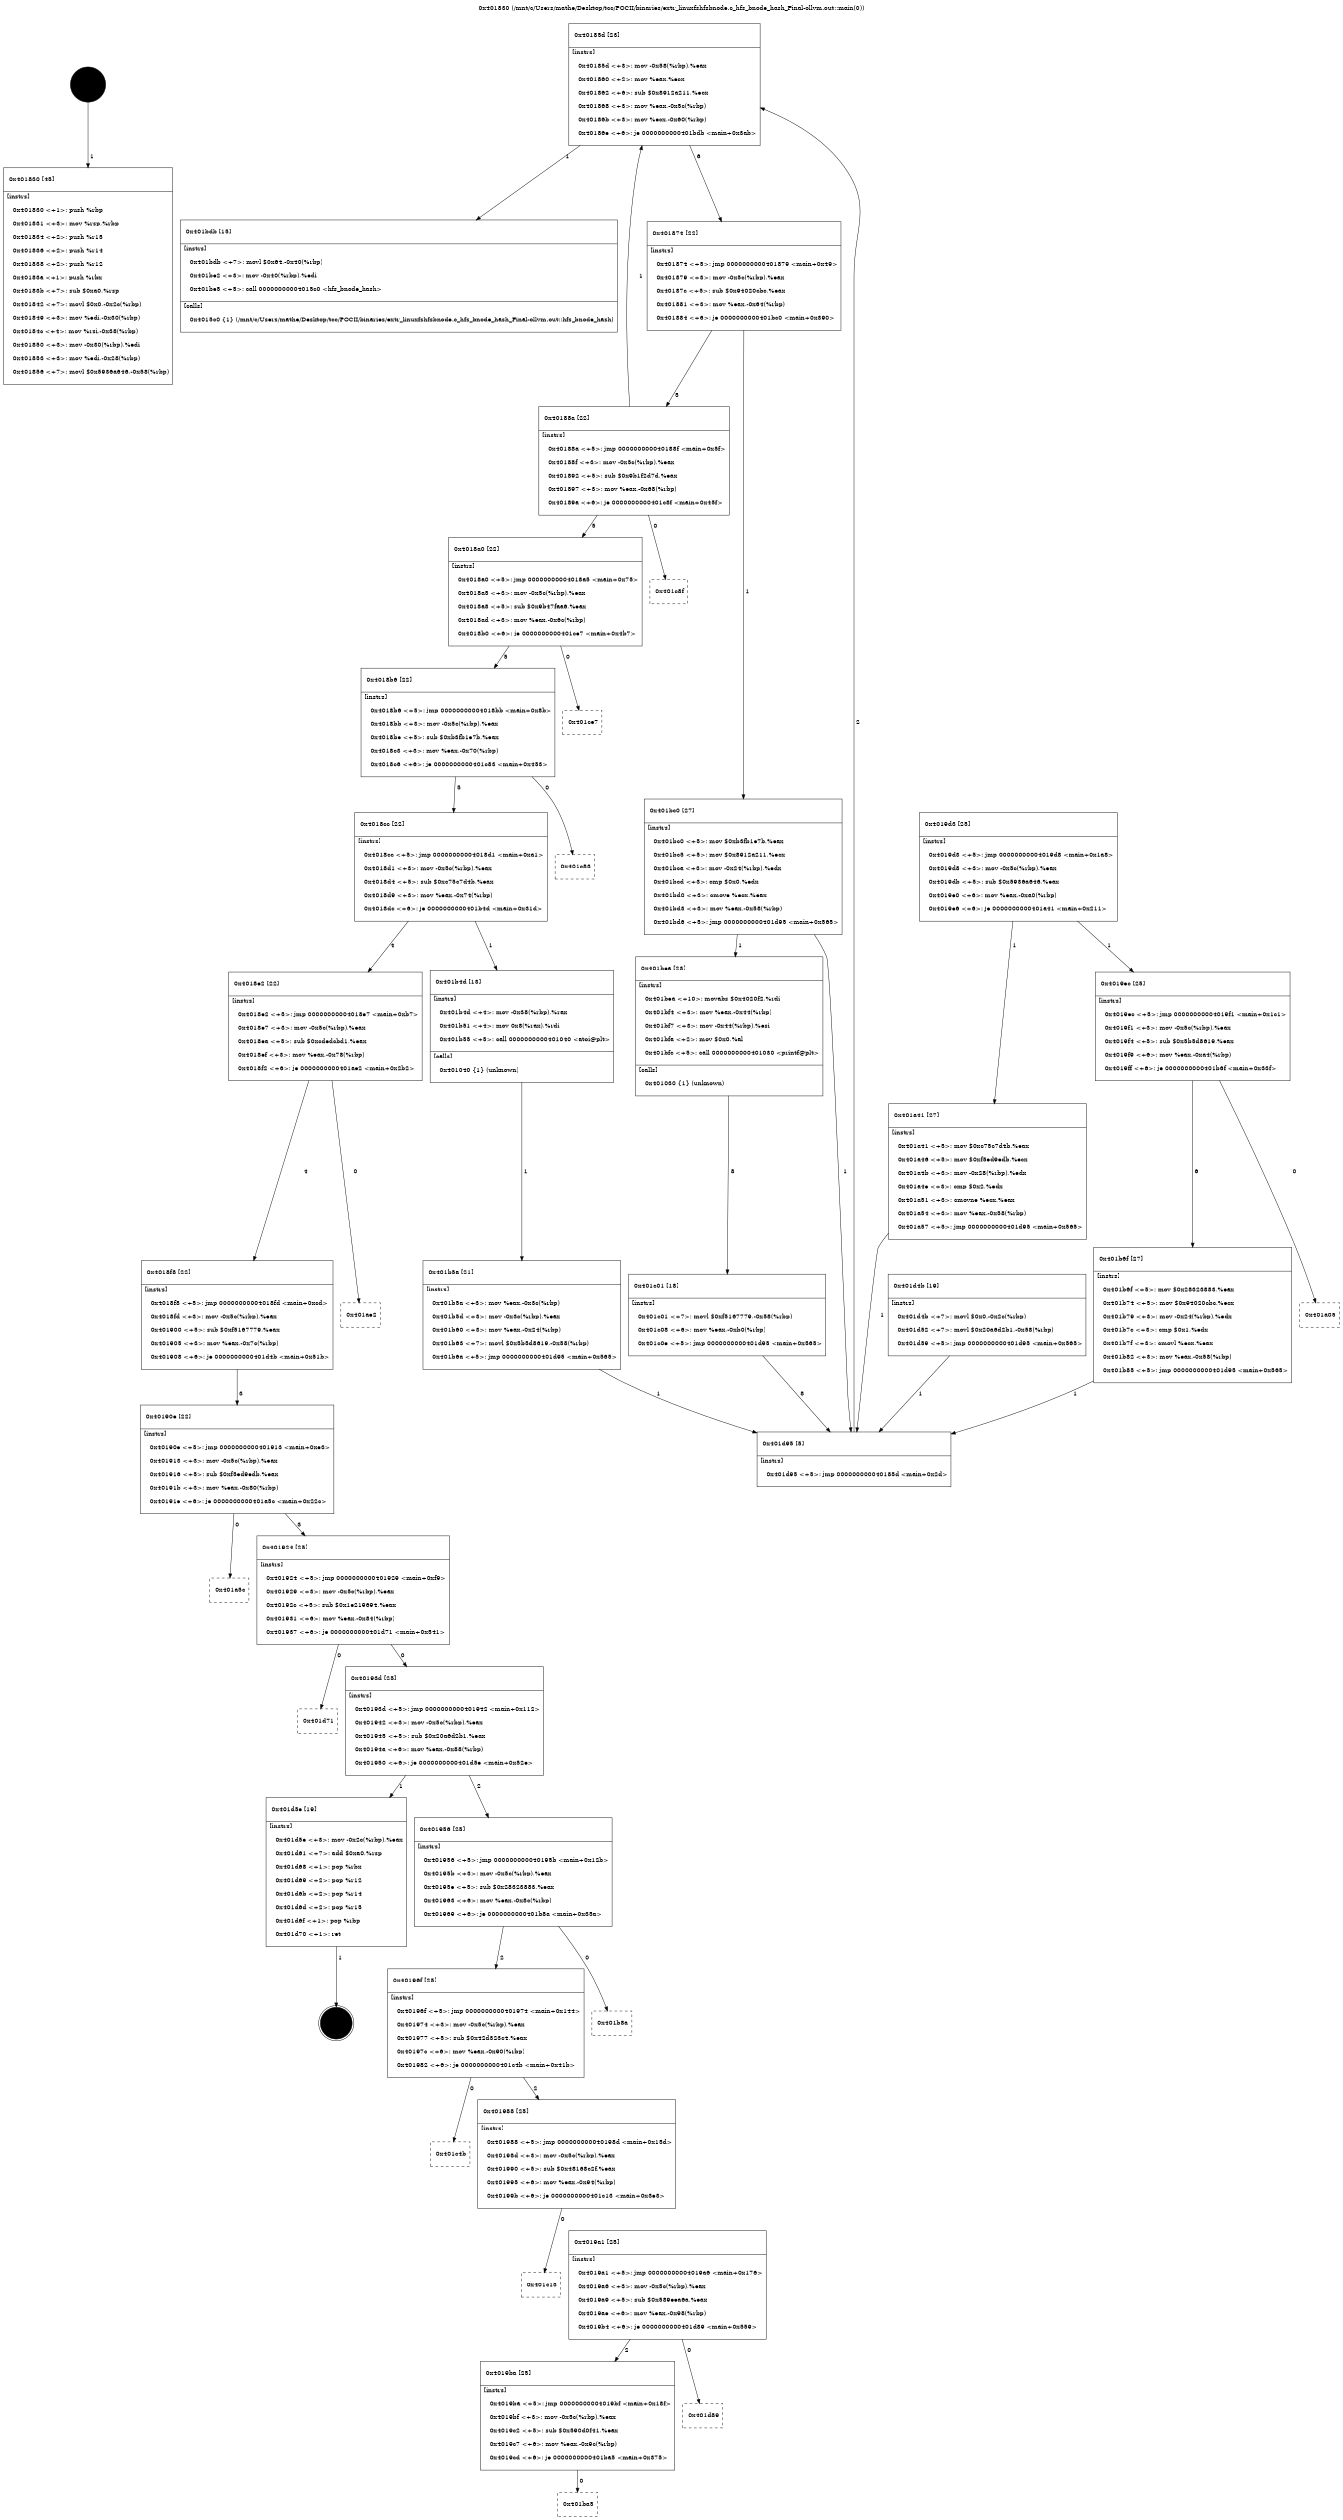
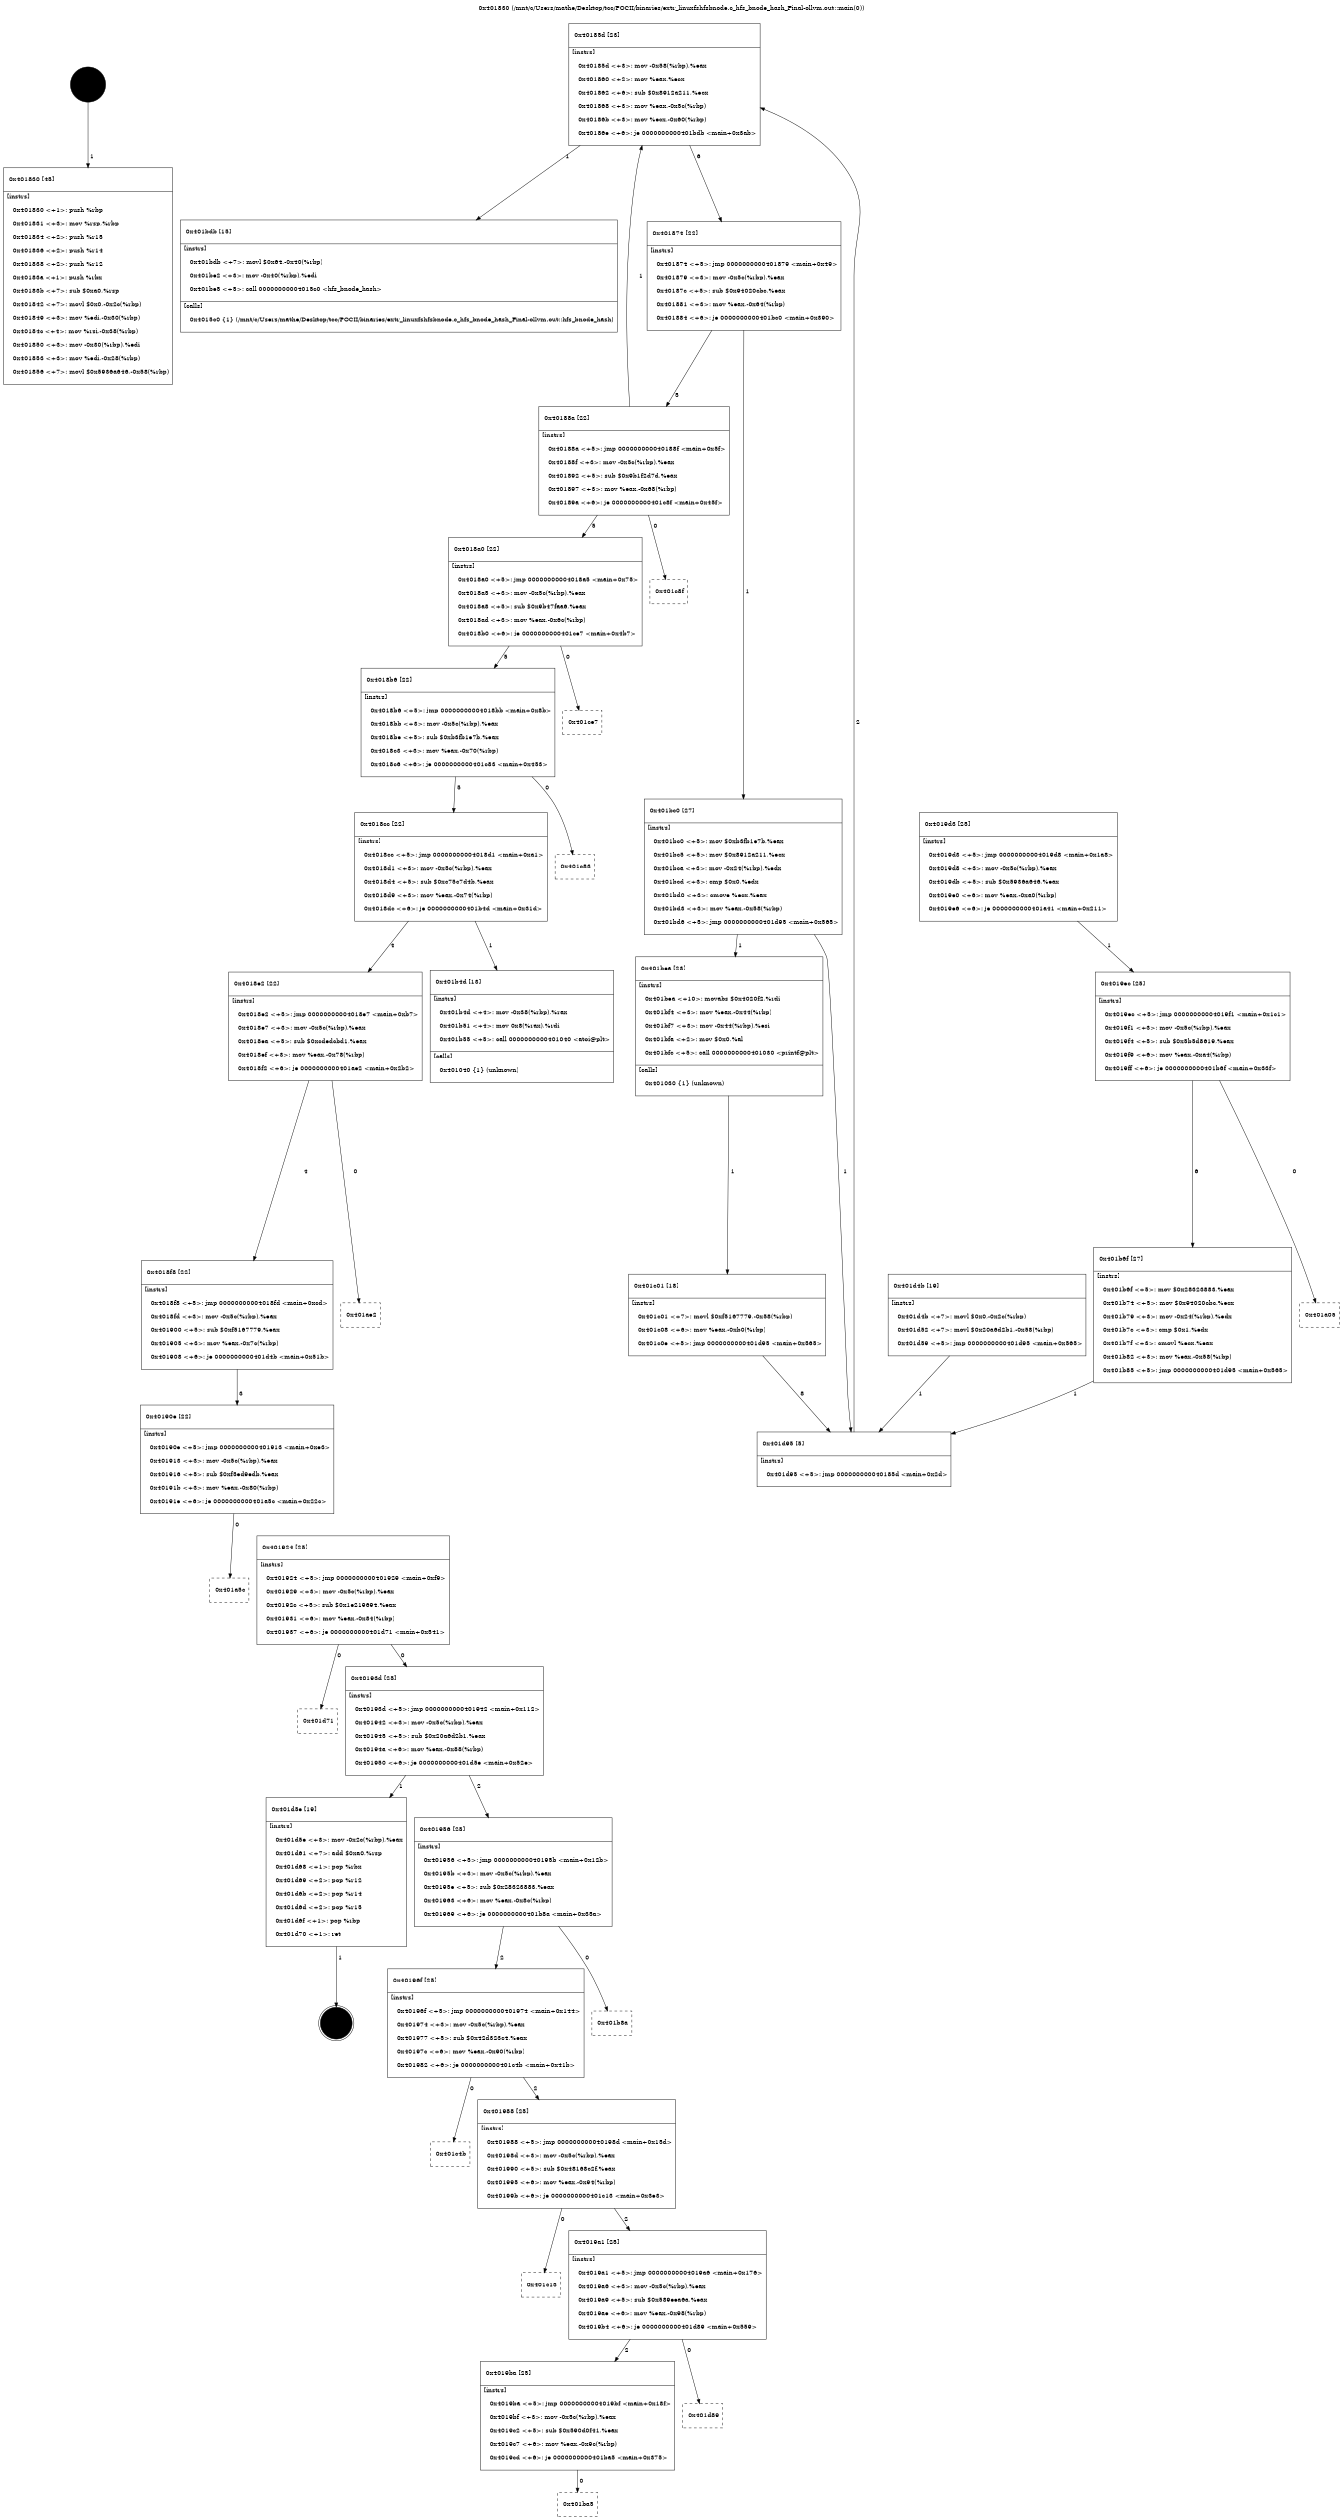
(732, 1172) -> (732, 1172)
(987, 1172) -> none
(522, 1315) -> none
(294, 1523) -> none
none -> (621, 2218)
